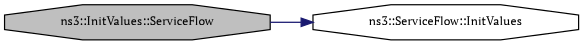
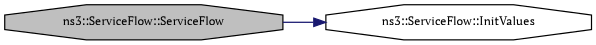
(137, 22) -> (144, 22)
